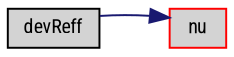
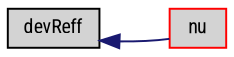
(125, 15) -> (145, 41)
